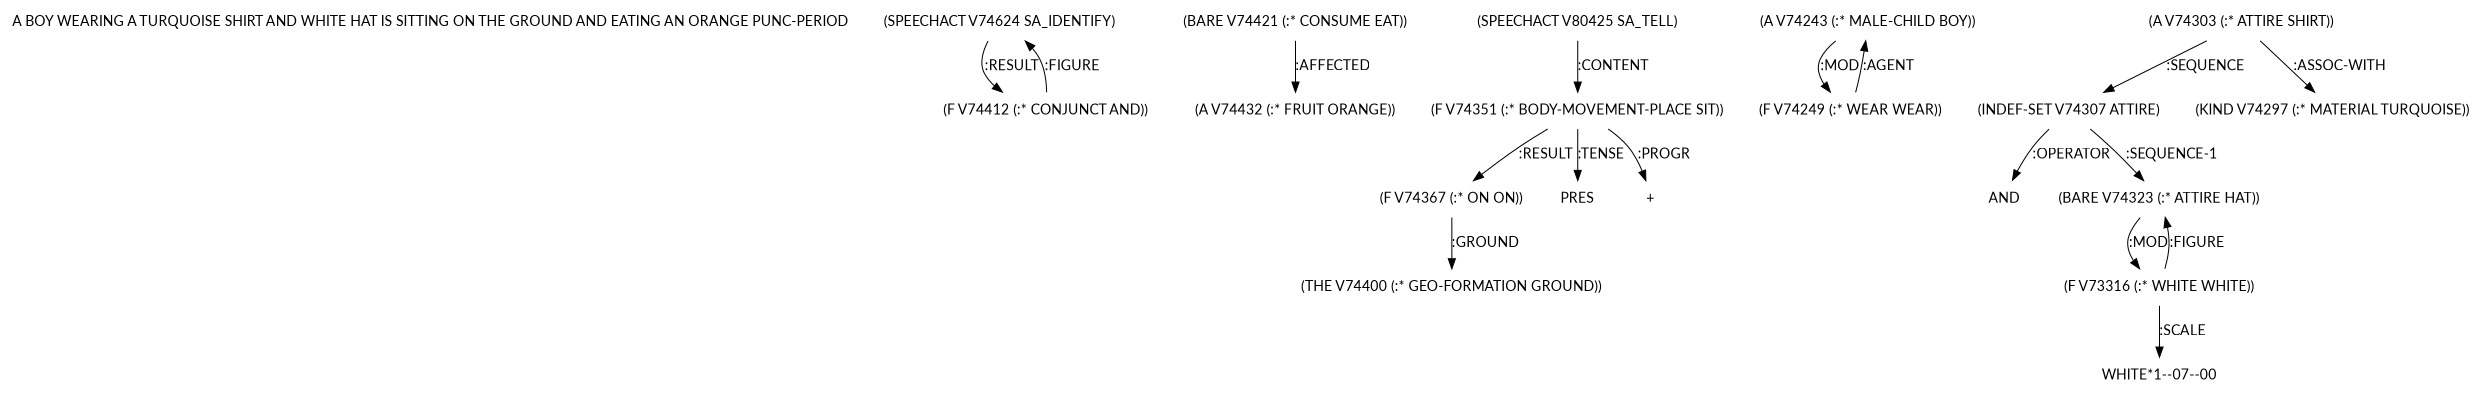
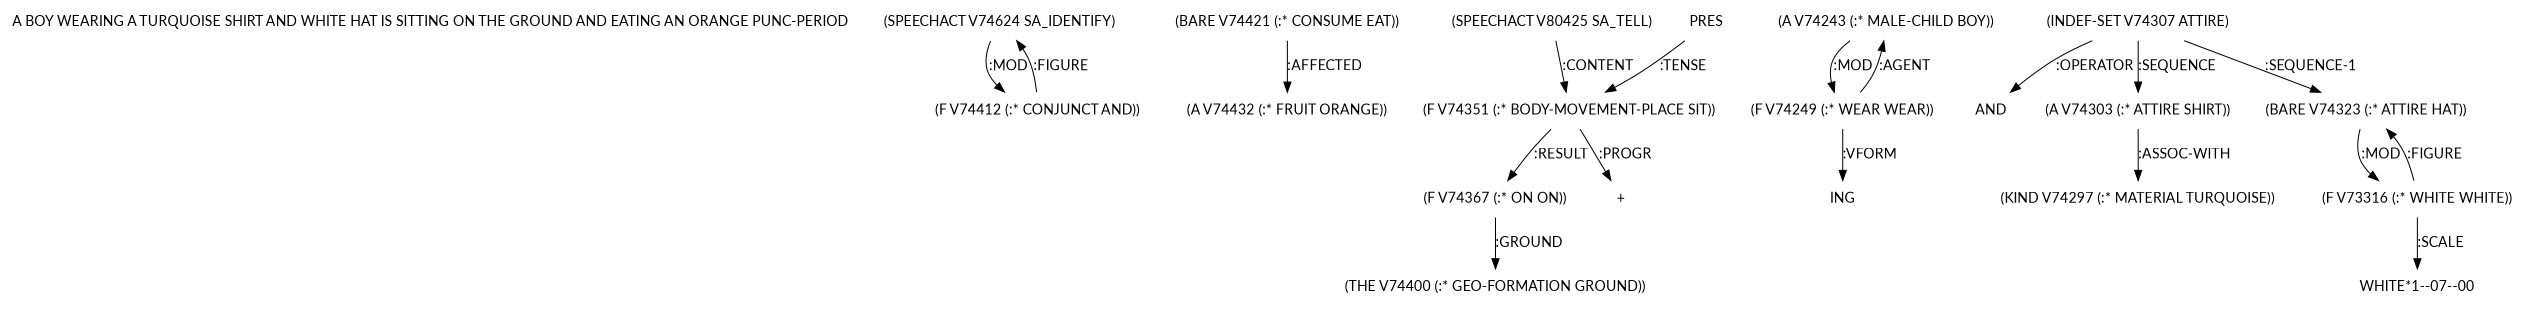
(2160, 64) -> (2138, 61)
(1012, 67) -> (1009, 67)
(1578, 150) -> (1651, 66)
none -> (1843, 199)
